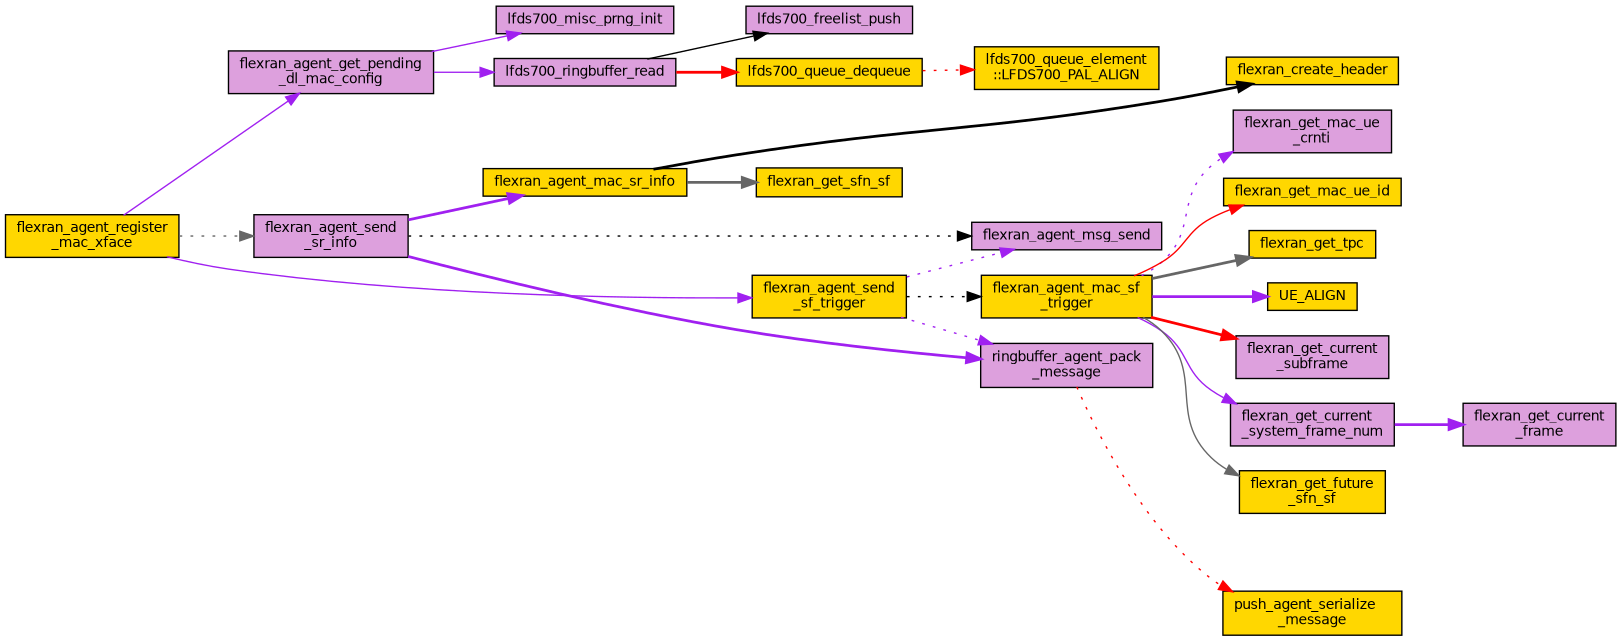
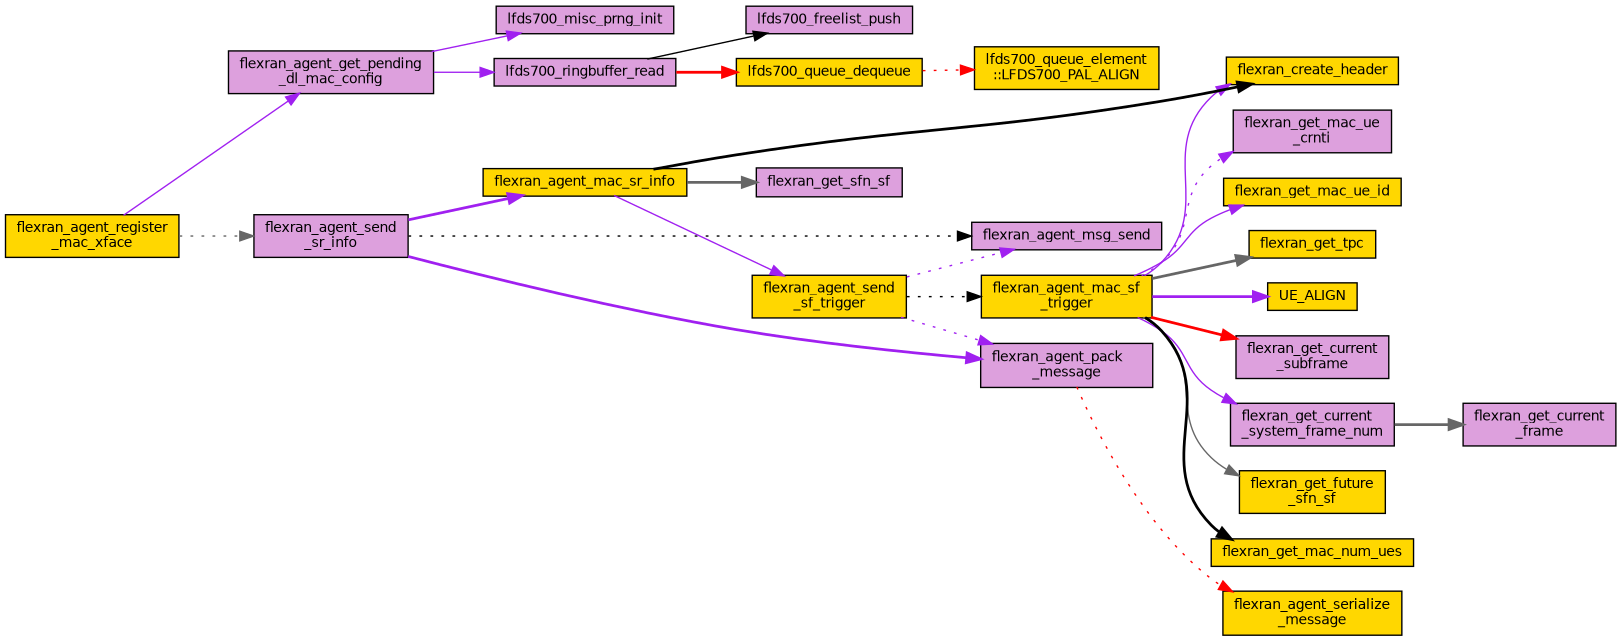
(829, 182) -> (829, 182)
none -> (1186, 185)
(1190, 235) -> (1190, 235)
(451, 290) -> (681, 227)
(1067, 365) -> (1067, 365)
(1422, 425) -> (1422, 425)
none -> (1312, 553)
(1312, 613) -> (1312, 613)
